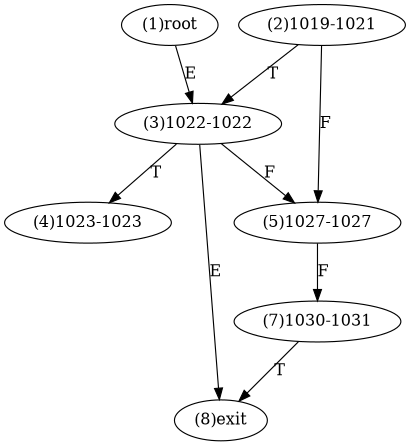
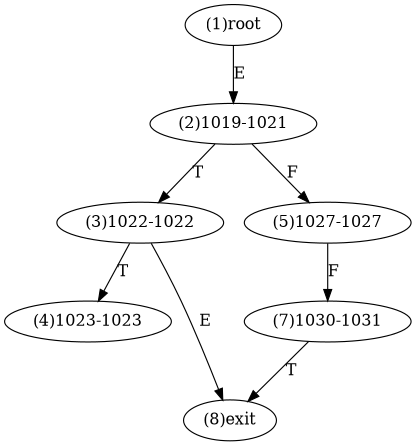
(182, 69) -> (233, 69)
(253, 170) -> none
